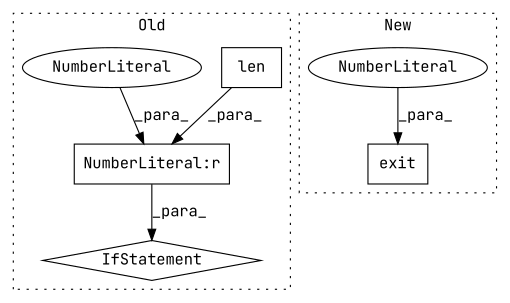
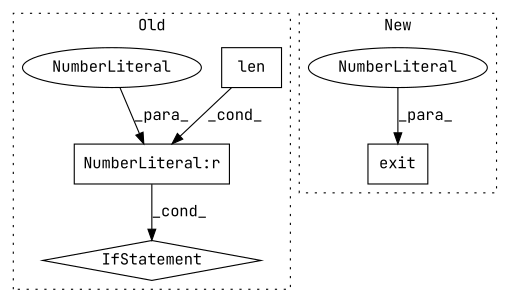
(235, 116) -> (235, 116)
(180, 212) -> (180, 212)
